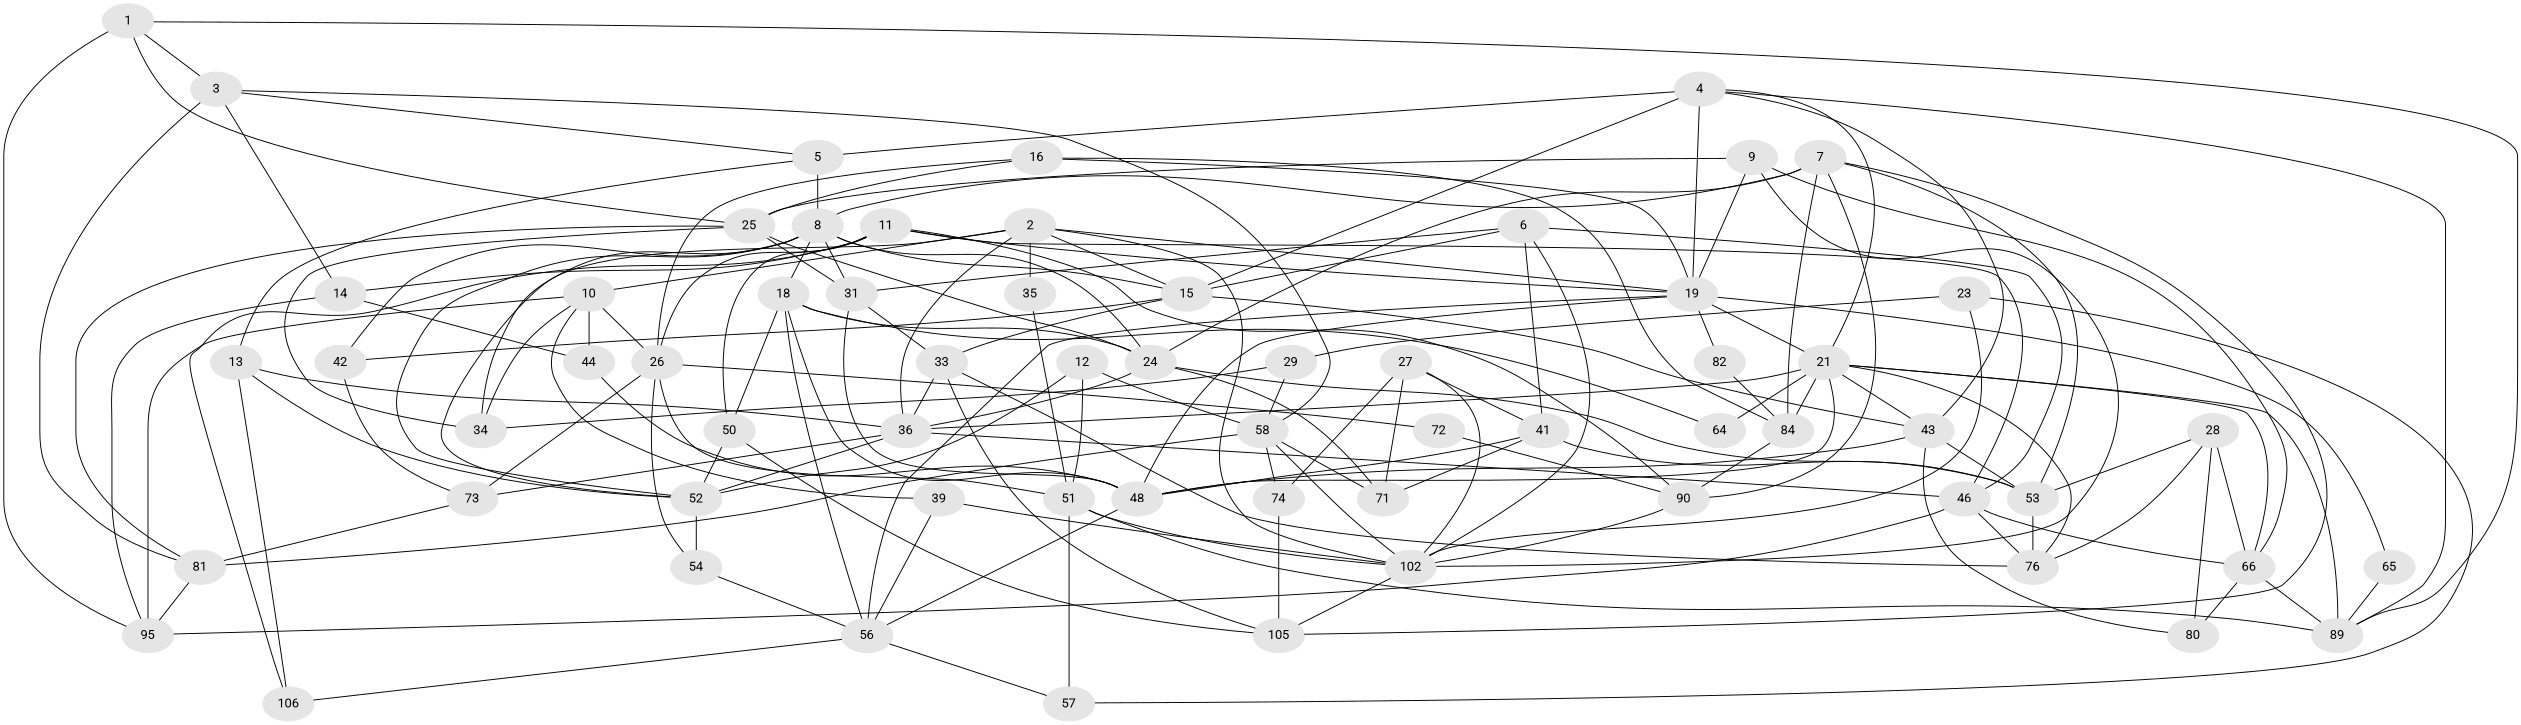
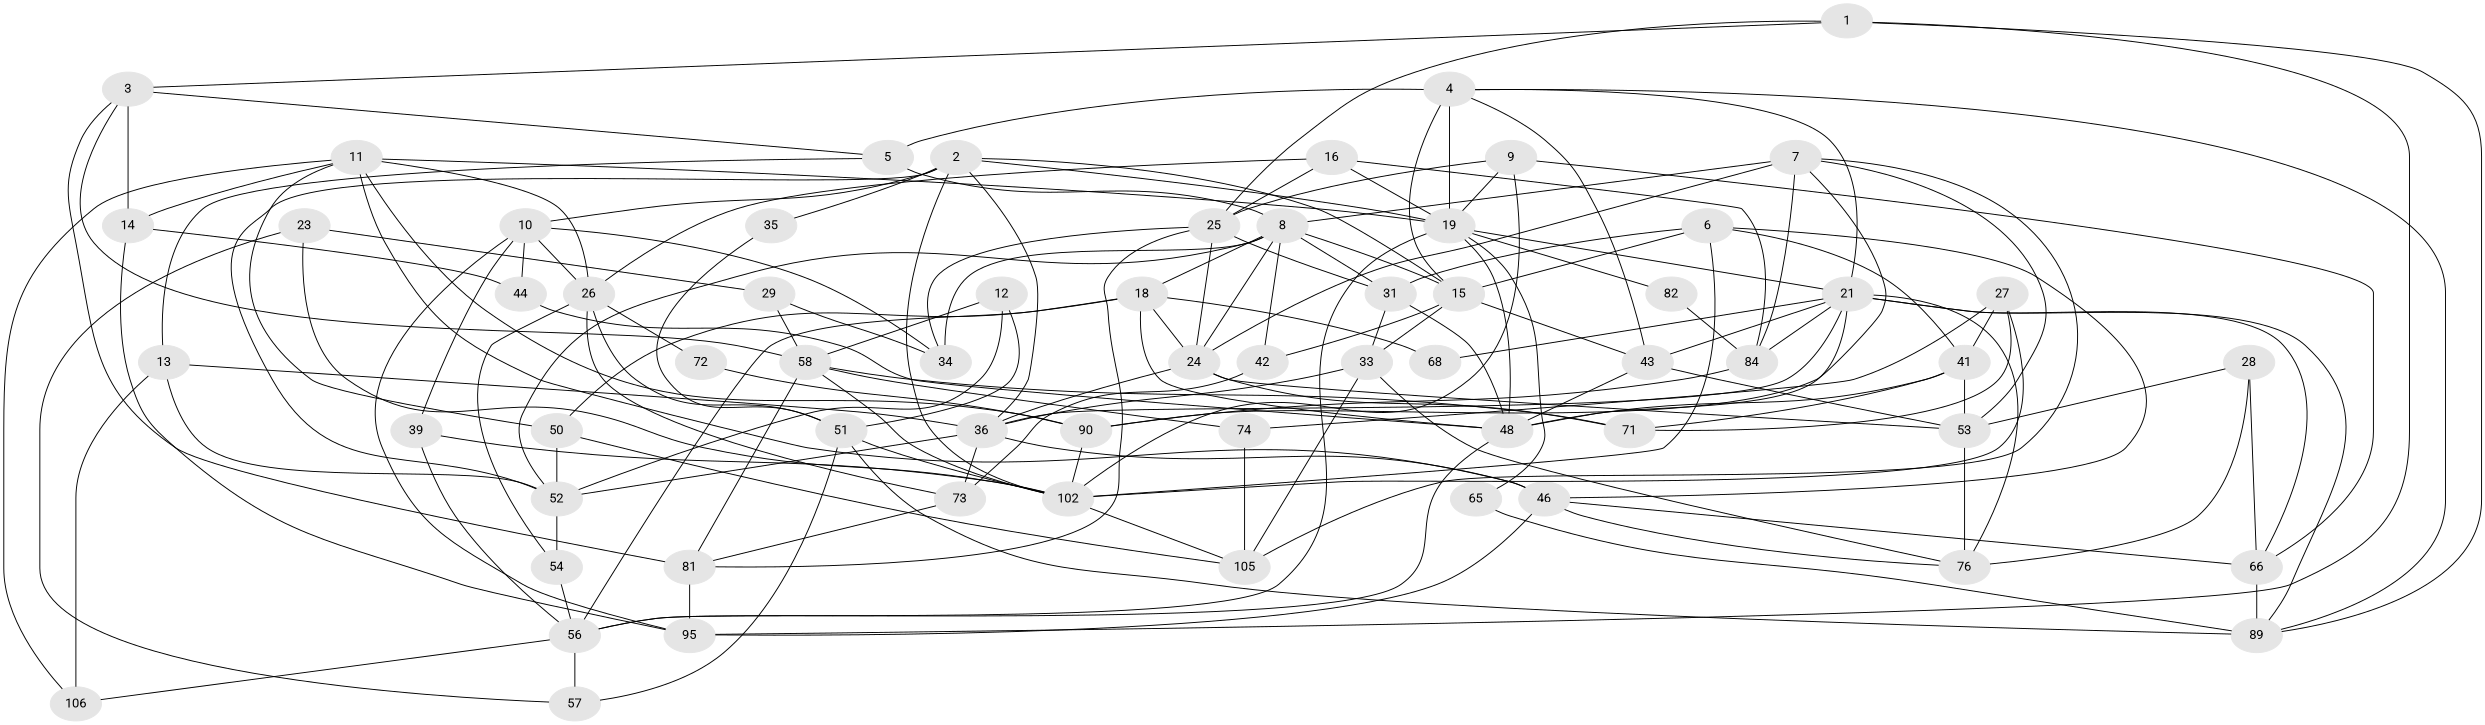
(1720, 431) -> (1435, 362)
(2193, 636) -> none
